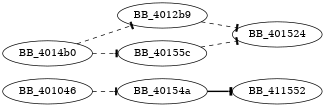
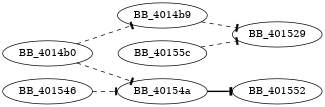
(162, 15) -> (162, 15)
(277, 34) -> (277, 34)
(103, 53) -> (103, 72)
(48, 91) -> (48, 91)
(277, 91) -> (277, 91)
